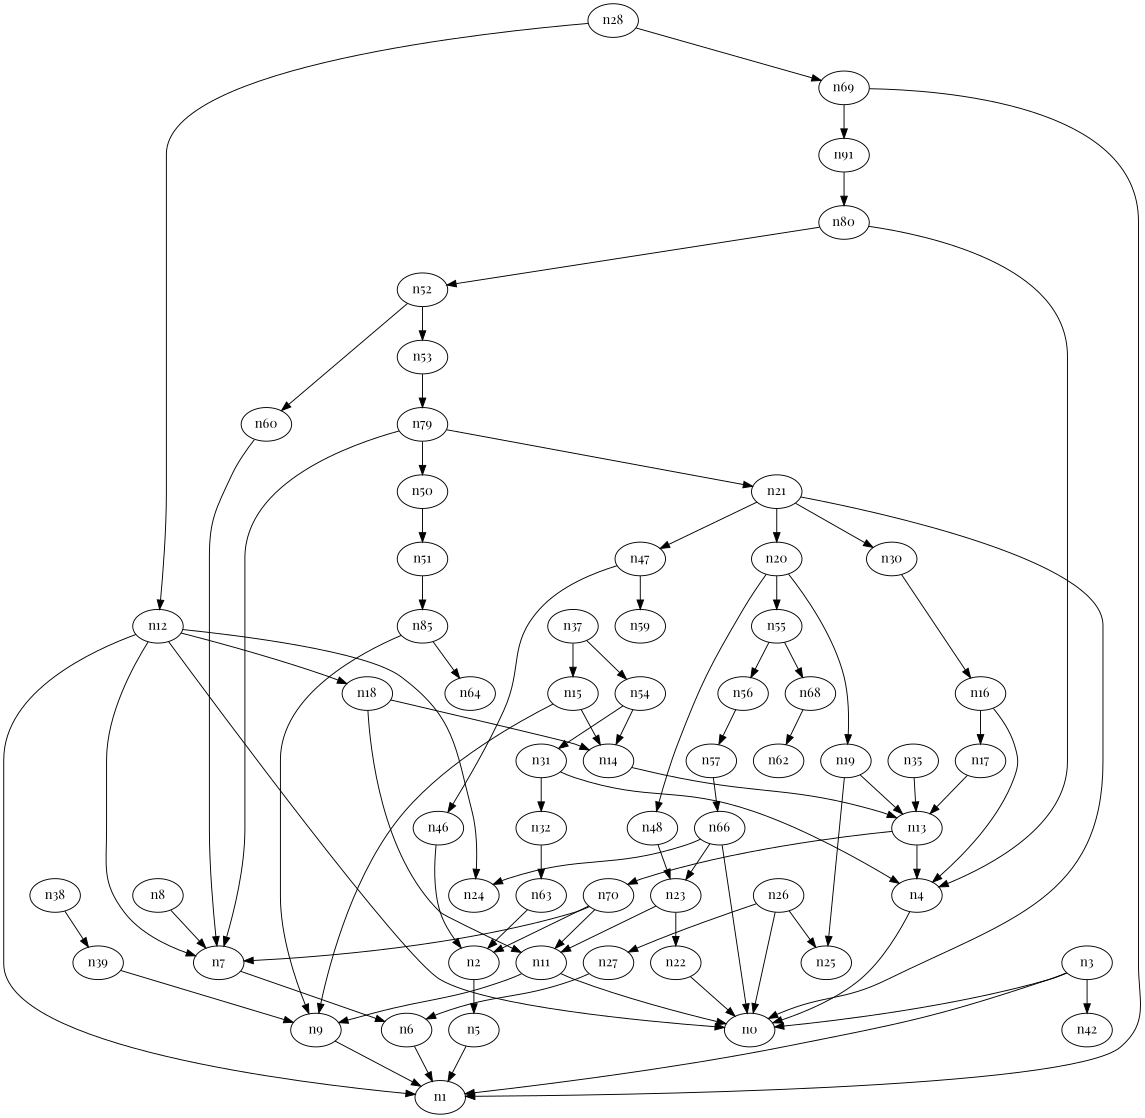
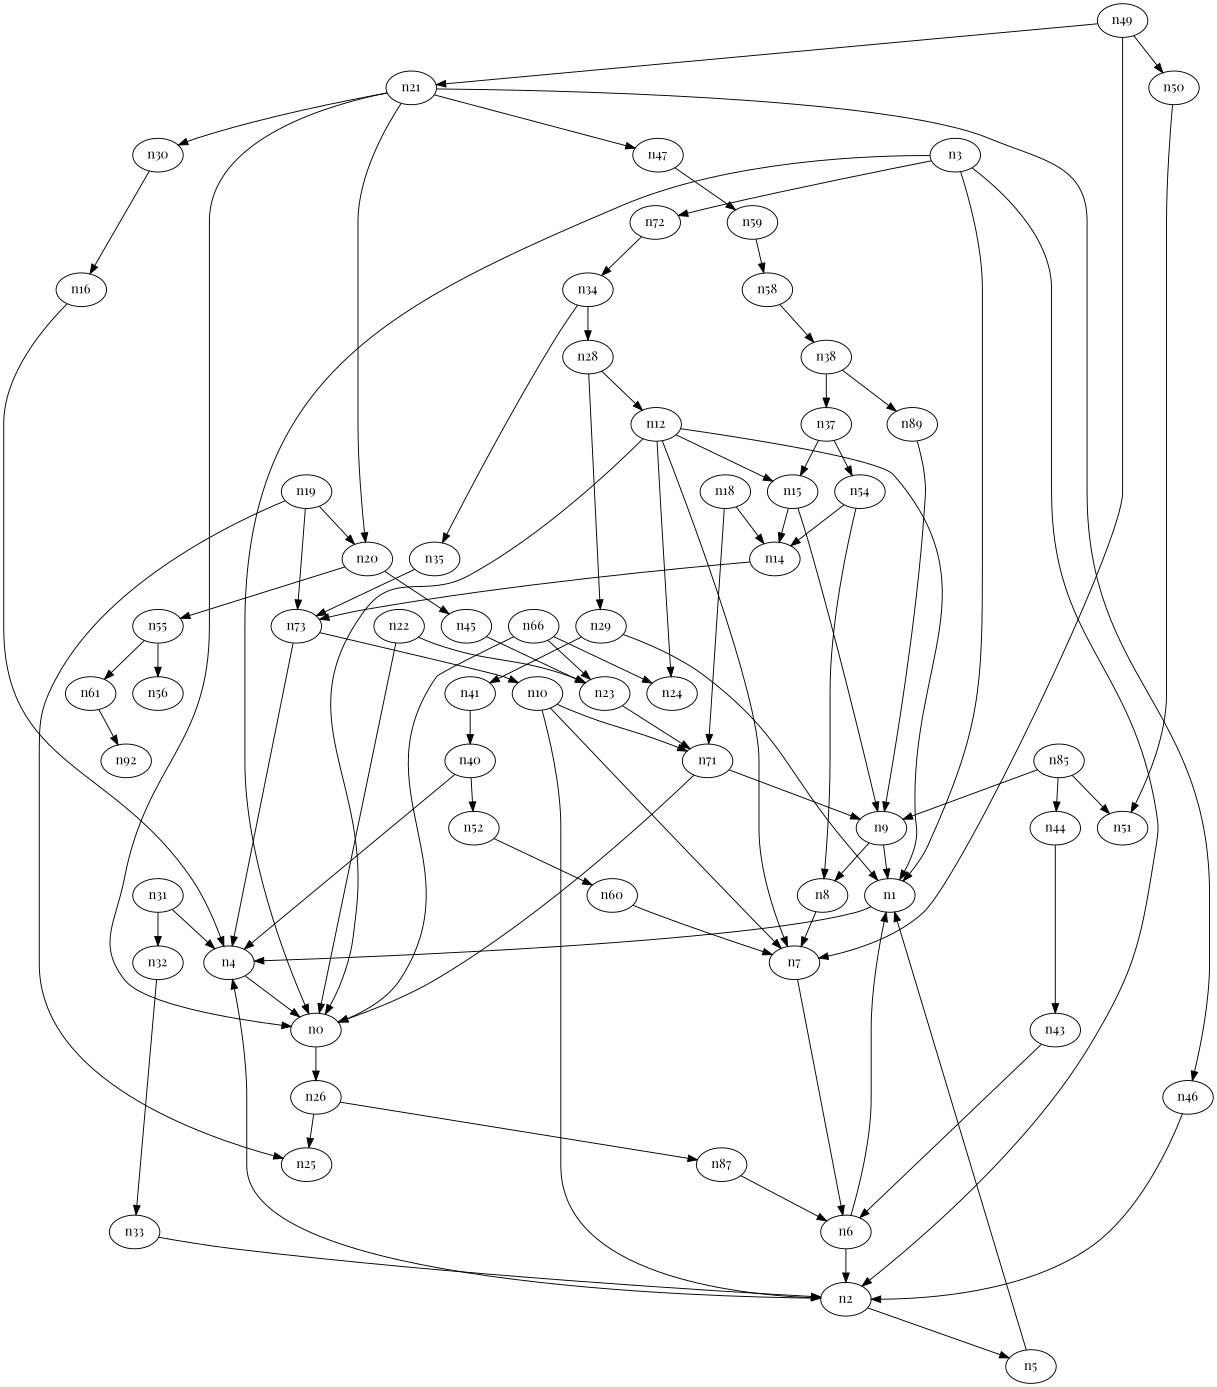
(844, 88) -> (601, 626)
(844, 155) -> (470, 694)
(844, 222) -> (470, 761)
none -> (588, 290)
none -> (767, 290)
(422, 357) -> none
none -> (826, 386)
(422, 424) -> (1123, 21)
(422, 588) -> (1088, 791)
(834, 649) -> (334, 522)
(260, 655) -> (720, 456)
(516, 666) -> (1087, 311)
(470, 694) -> (1055, 828)
(810, 694) -> (91, 694)
(596, 724) -> (830, 688)
none -> (1142, 752)
(711, 761) -> none
(779, 761) -> (126, 761)
(981, 761) -> none
(652, 828) -> (466, 626)
(917, 828) -> (296, 626)
none -> (853, 860)
(541, 895) -> (135, 1232)
(609, 895) -> (537, 694)
(676, 925) -> (497, 659)
none -> (569, 946)
(765, 958) -> (316, 1059)
(98, 963) -> (912, 424)
(541, 963) -> (708, 761)
(609, 963) -> (722, 1165)
none -> (1055, 1030)
(1087, 1030) -> (655, 222)
none -> (389, 1257)
none -> (846, 1261)
